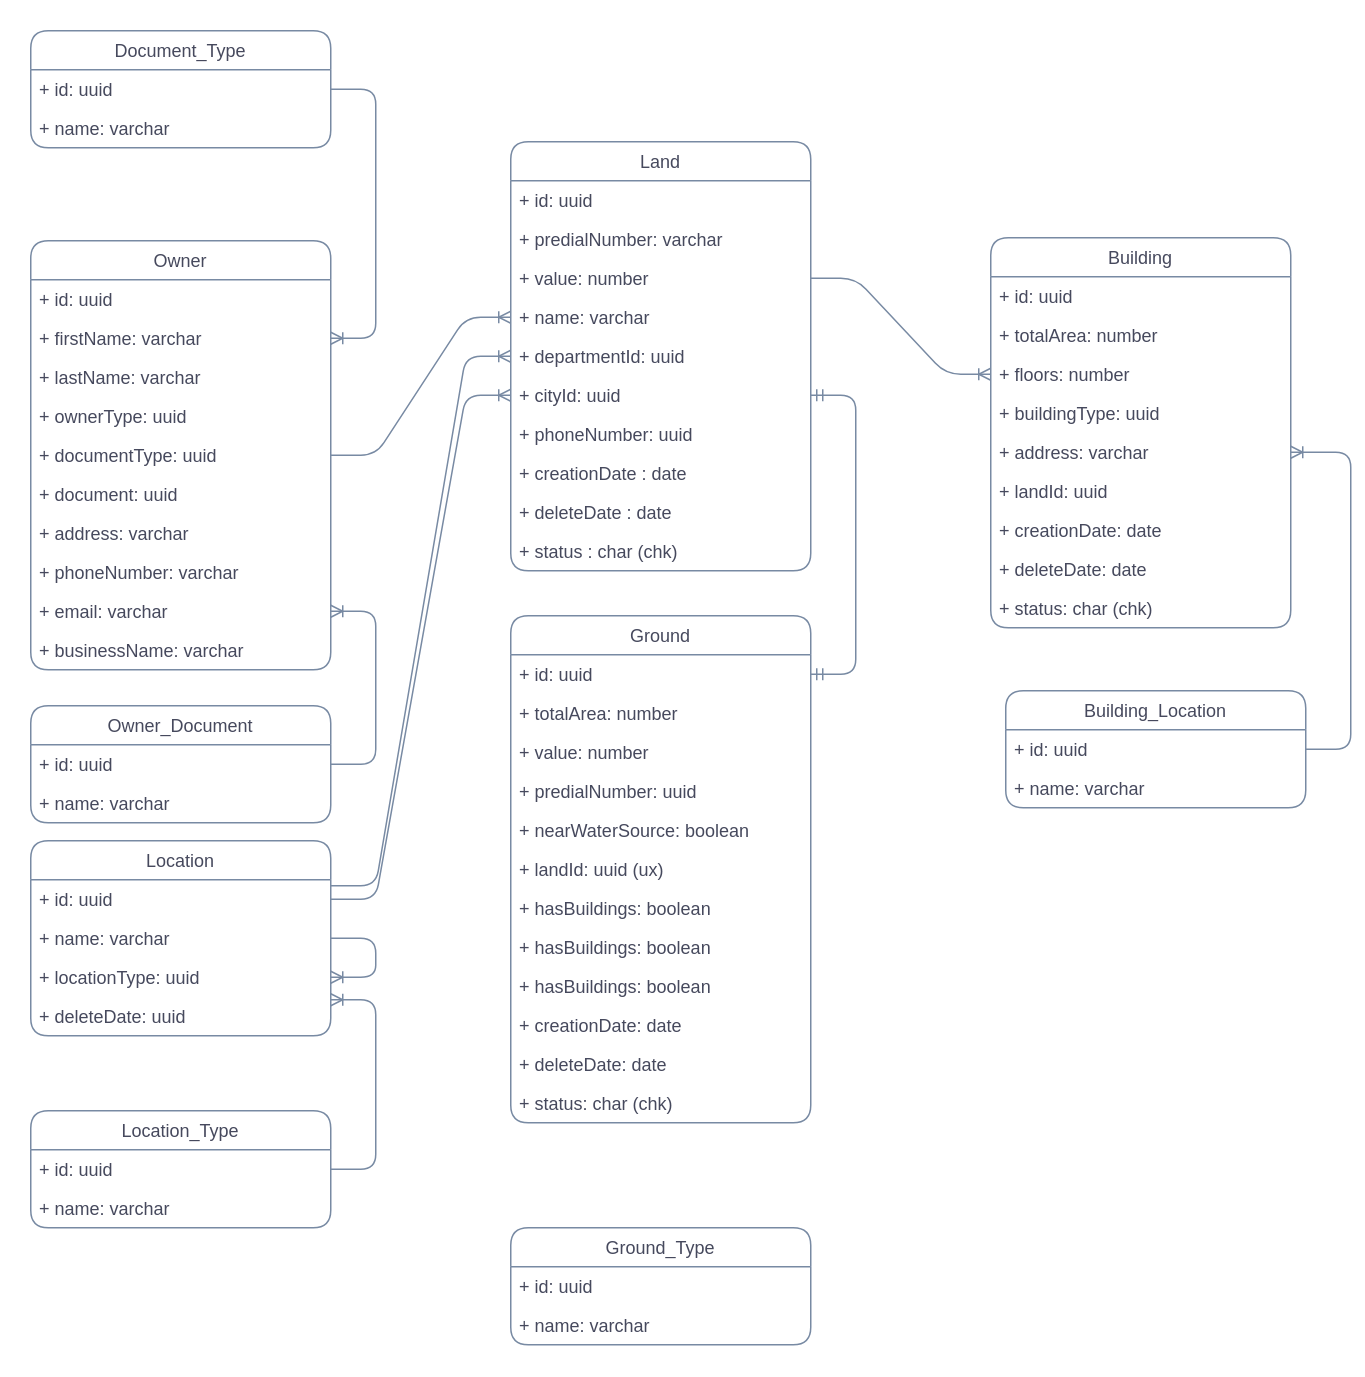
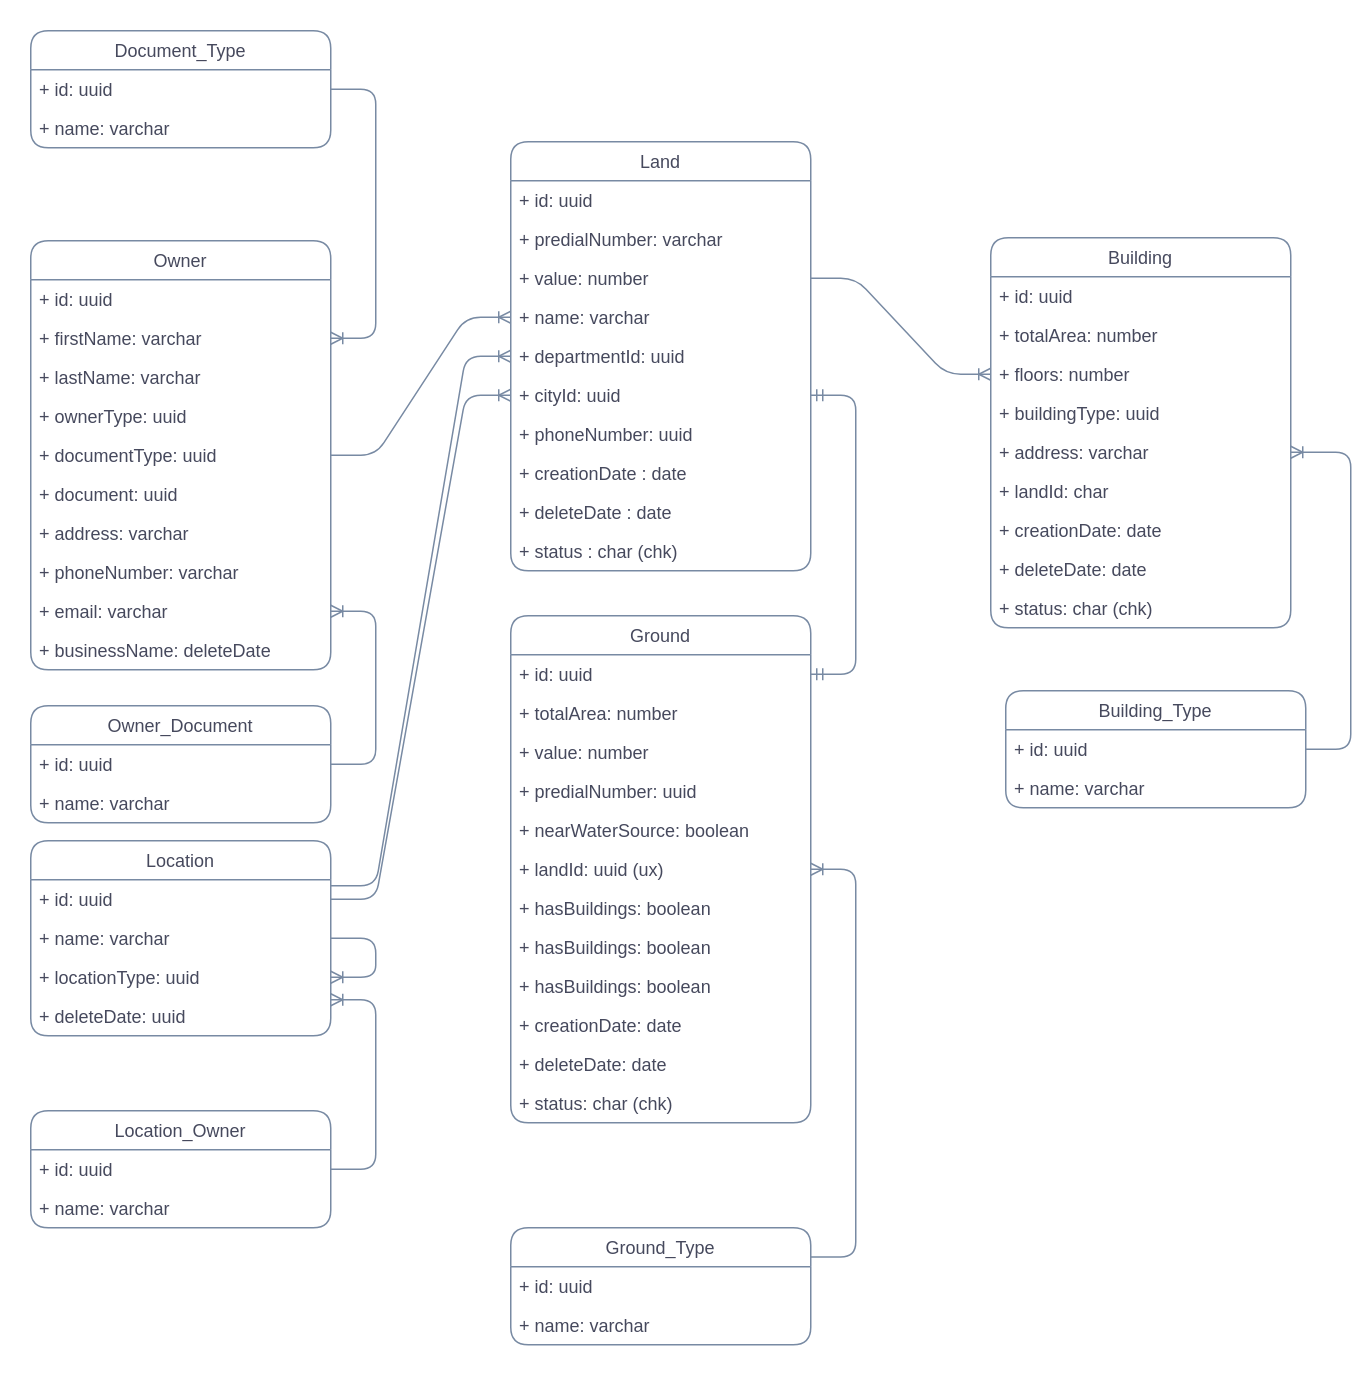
(1058, 492) -> (1060, 492)
(146, 651) -> (158, 651)
(1155, 711) -> (1155, 711)
none -> (856, 1063)
(180, 1131) -> (180, 1131)
